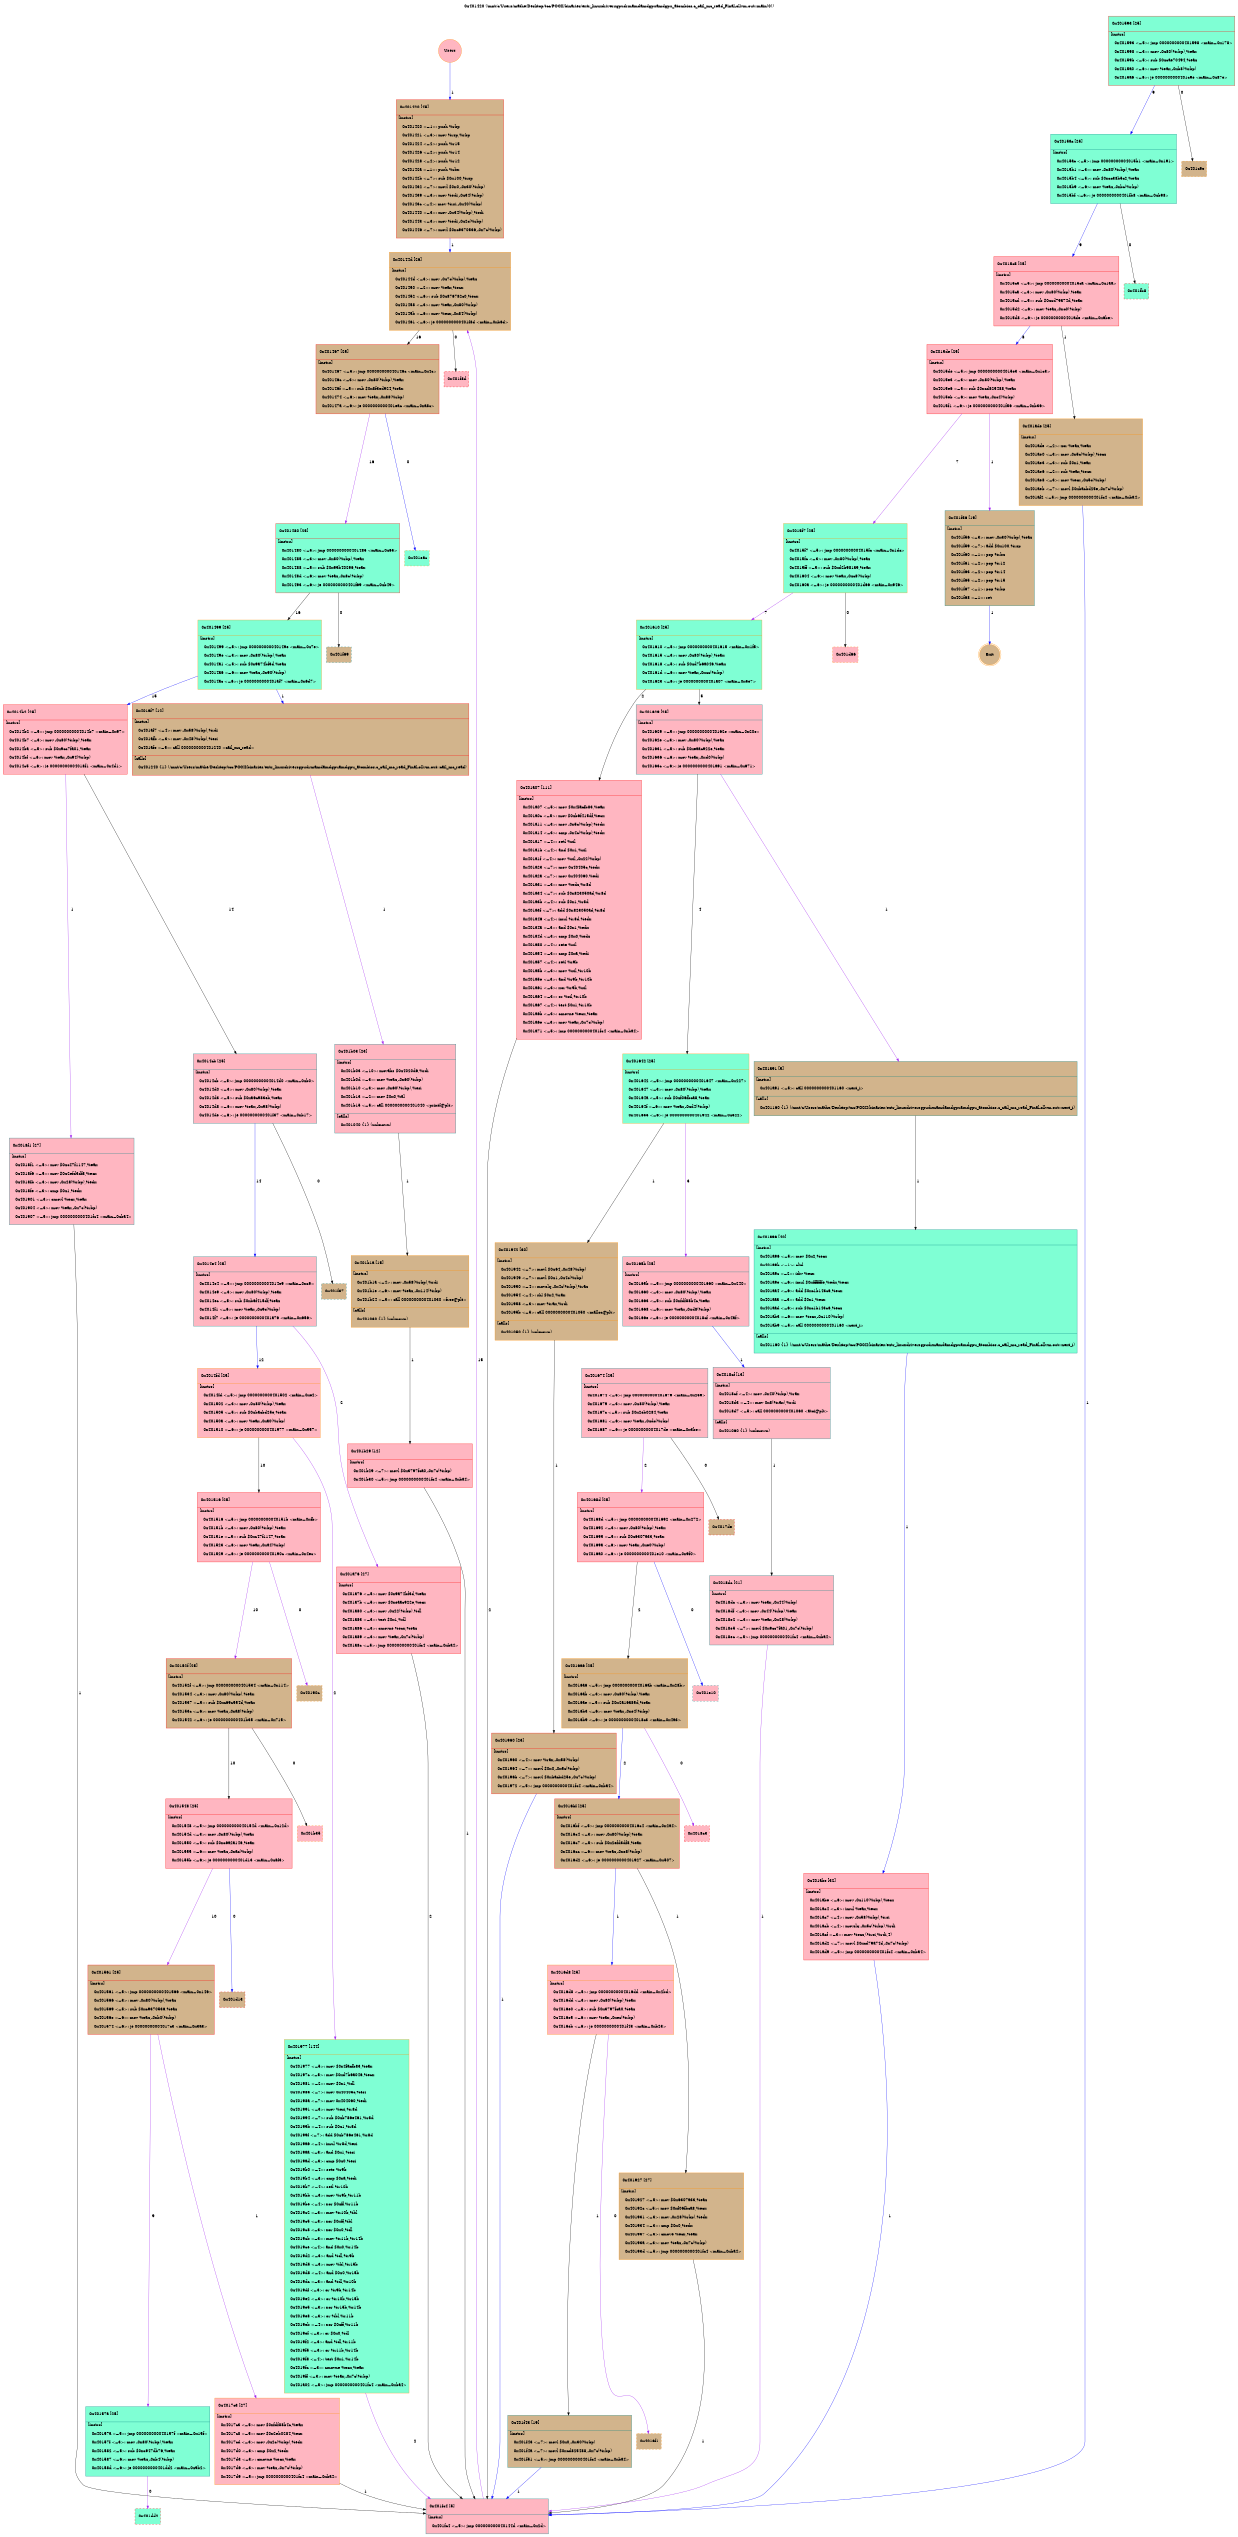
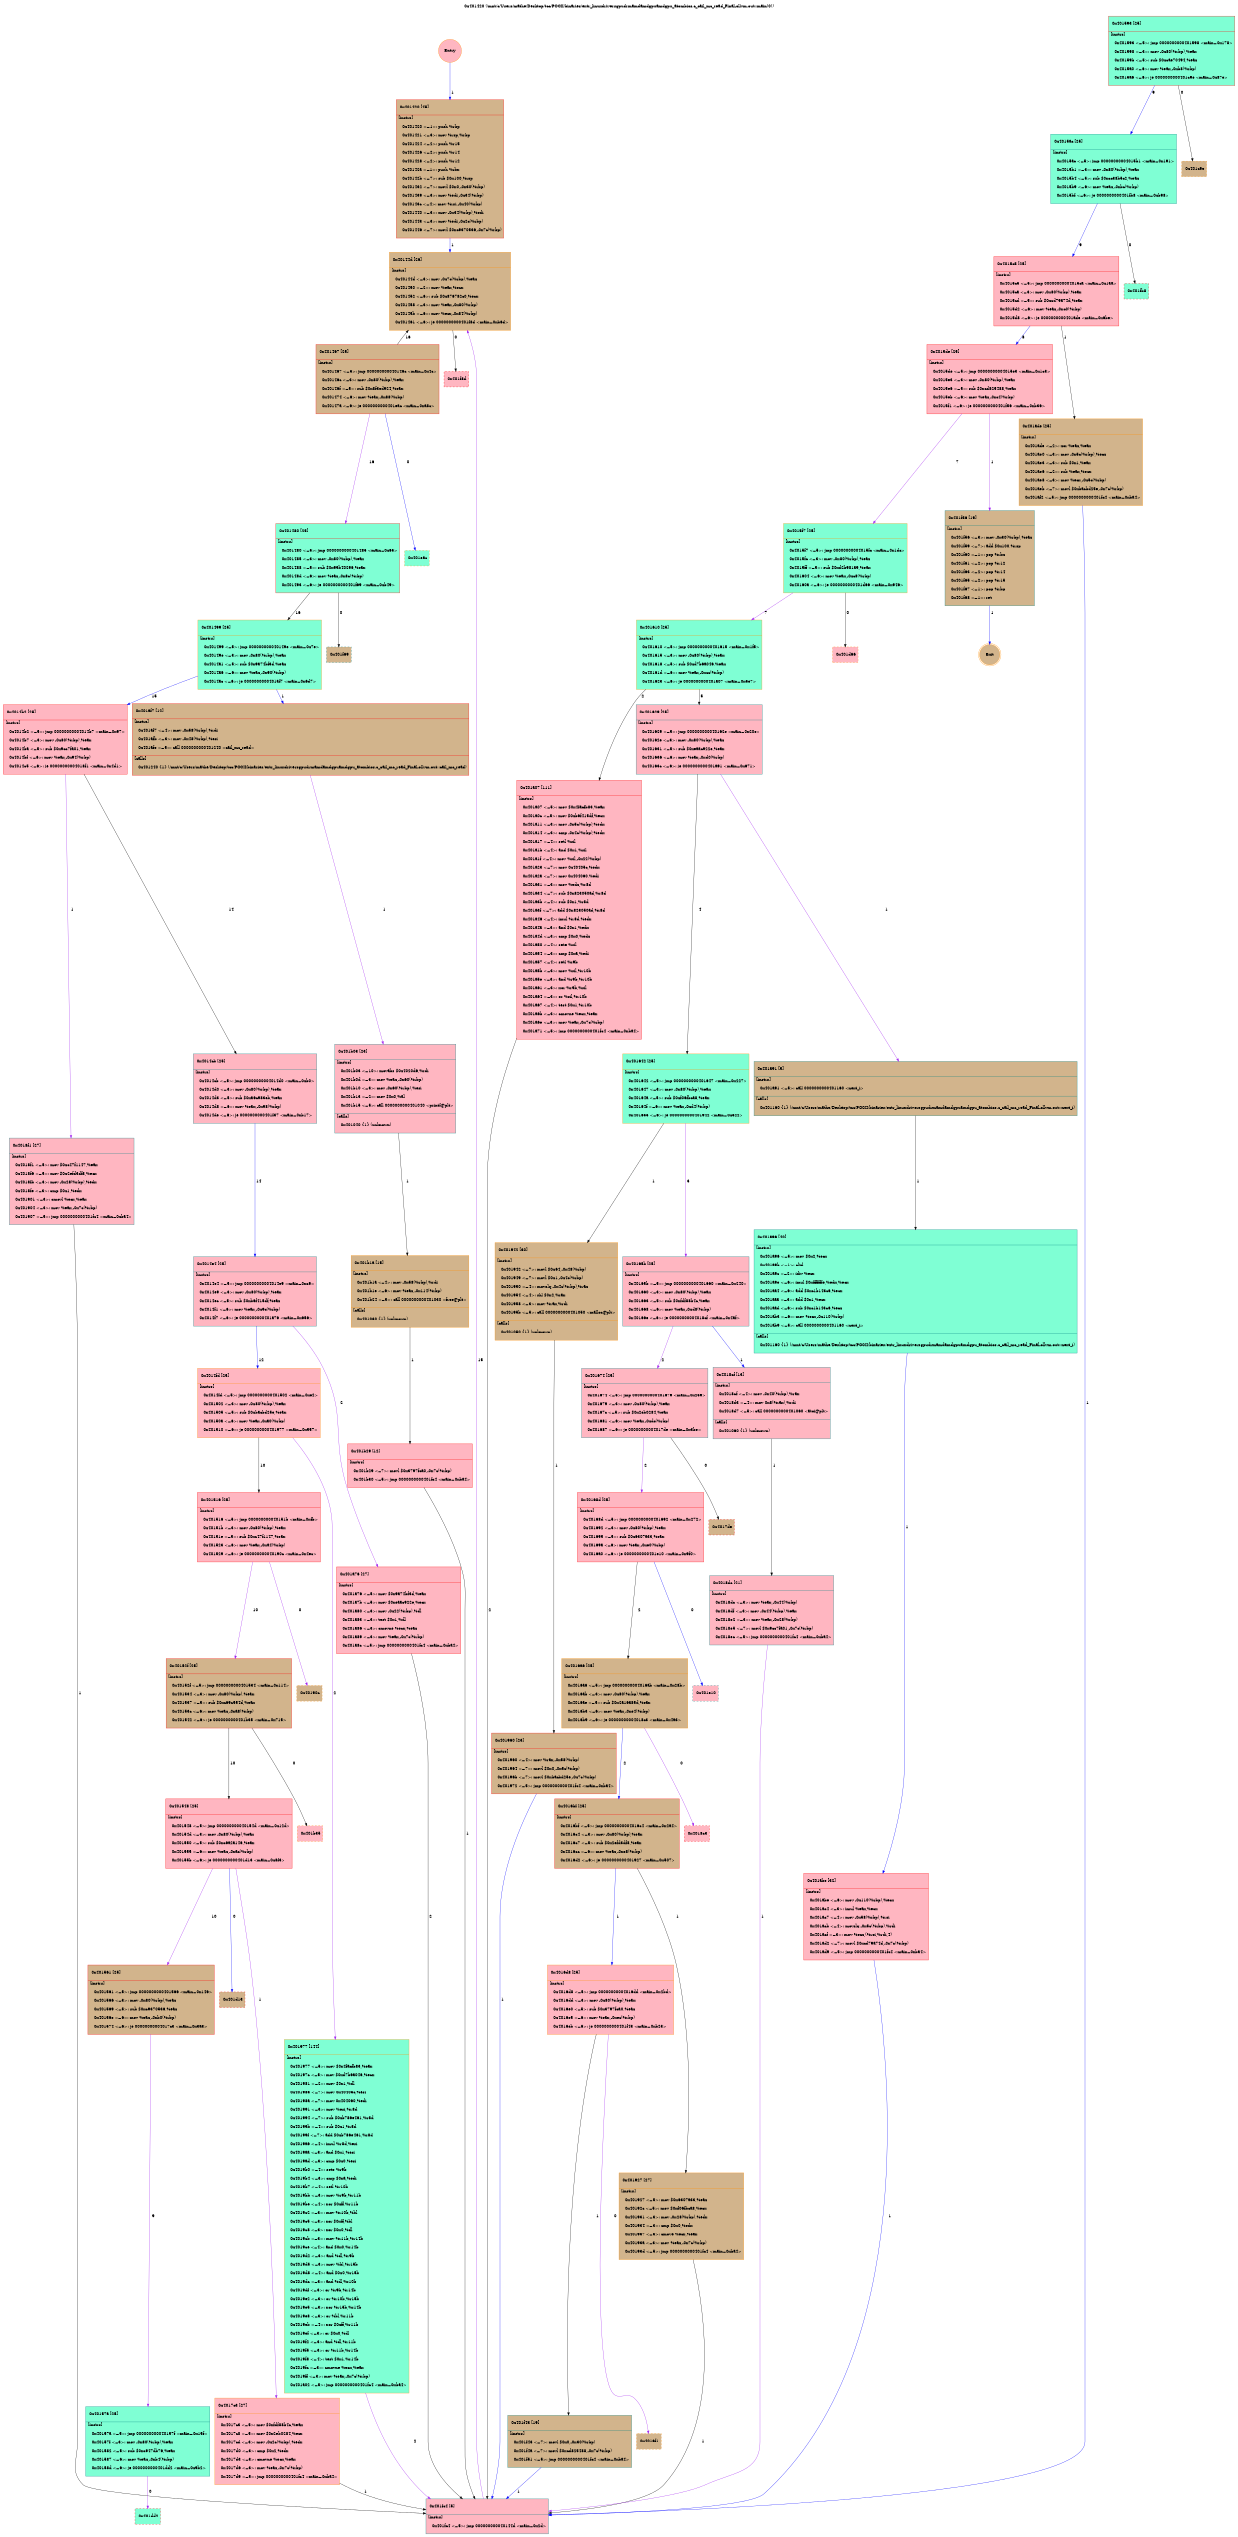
(450, 51) -> (450, 51)
(414, 336) -> (402, 338)
(334, 1291) -> none
none -> (666, 1346)
(200, 2217) -> (265, 2131)
